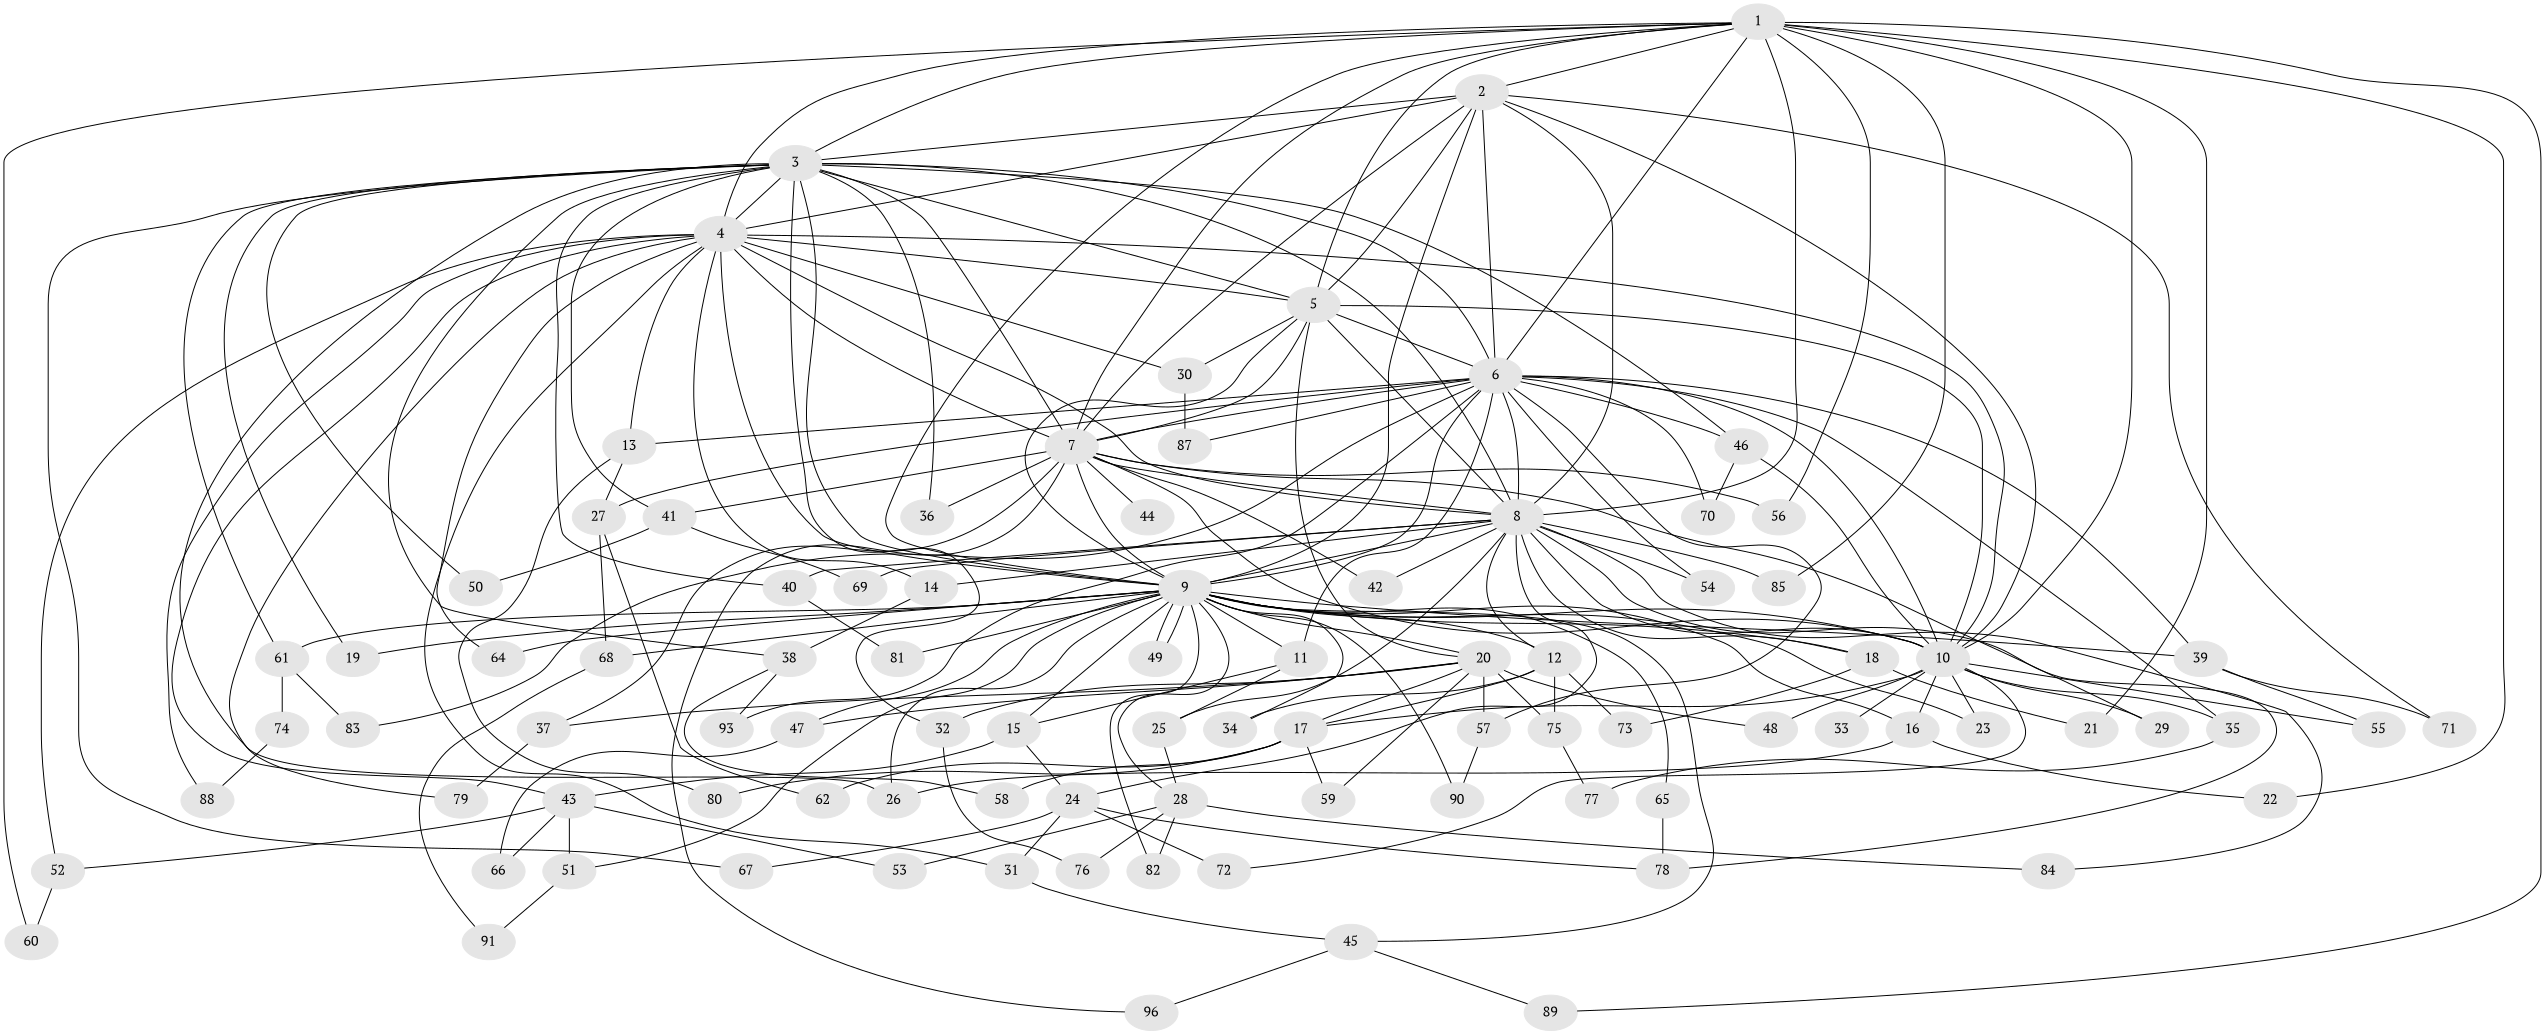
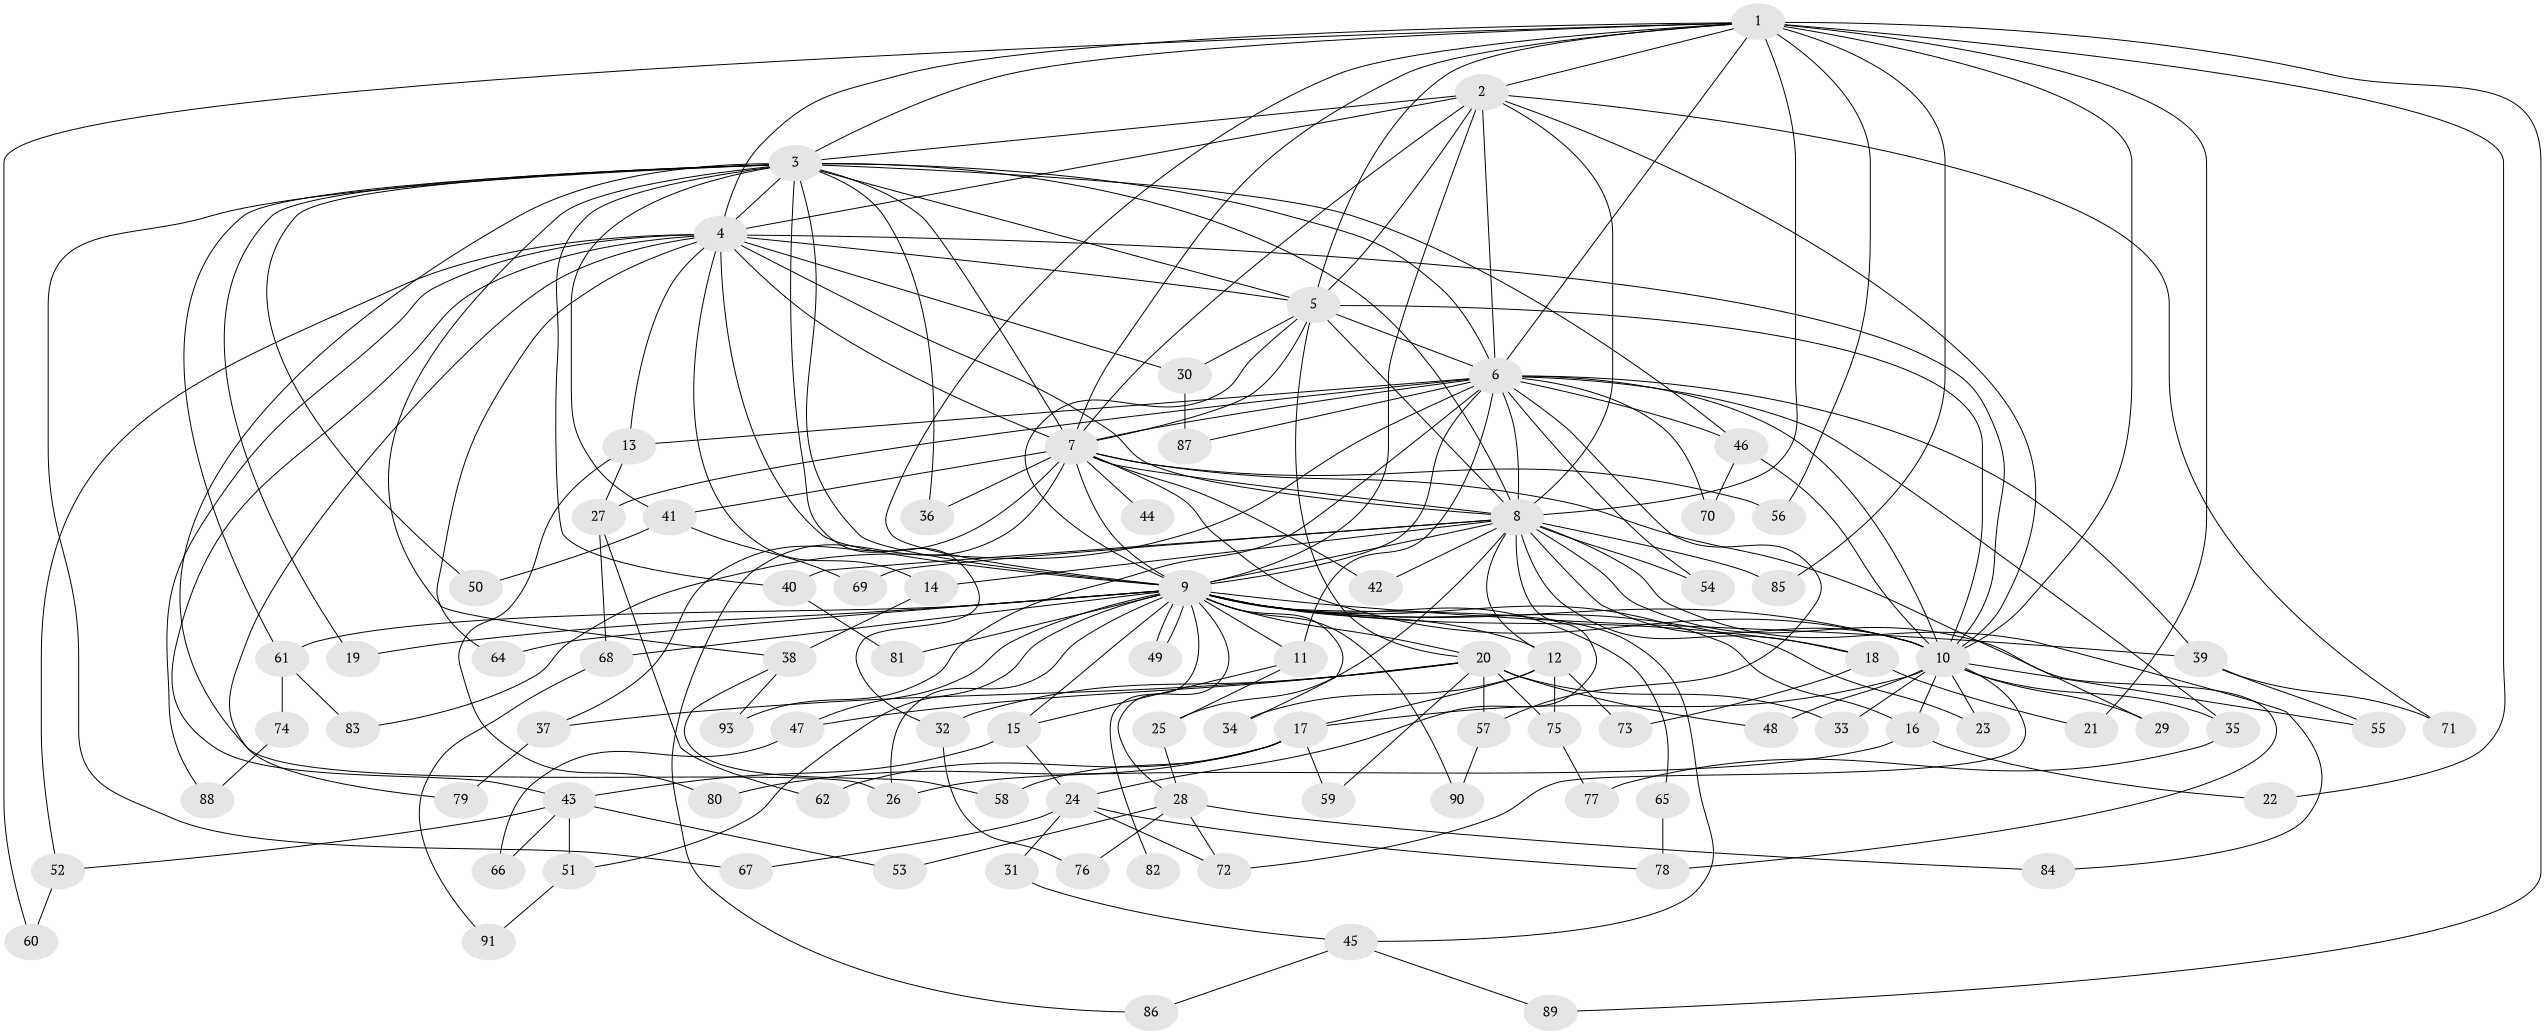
(1414, 687) -> (1663, 694)
(433, 691) -> none
(1167, 836) -> (1203, 836)
(1151, 1013) -> (1151, 1013)
